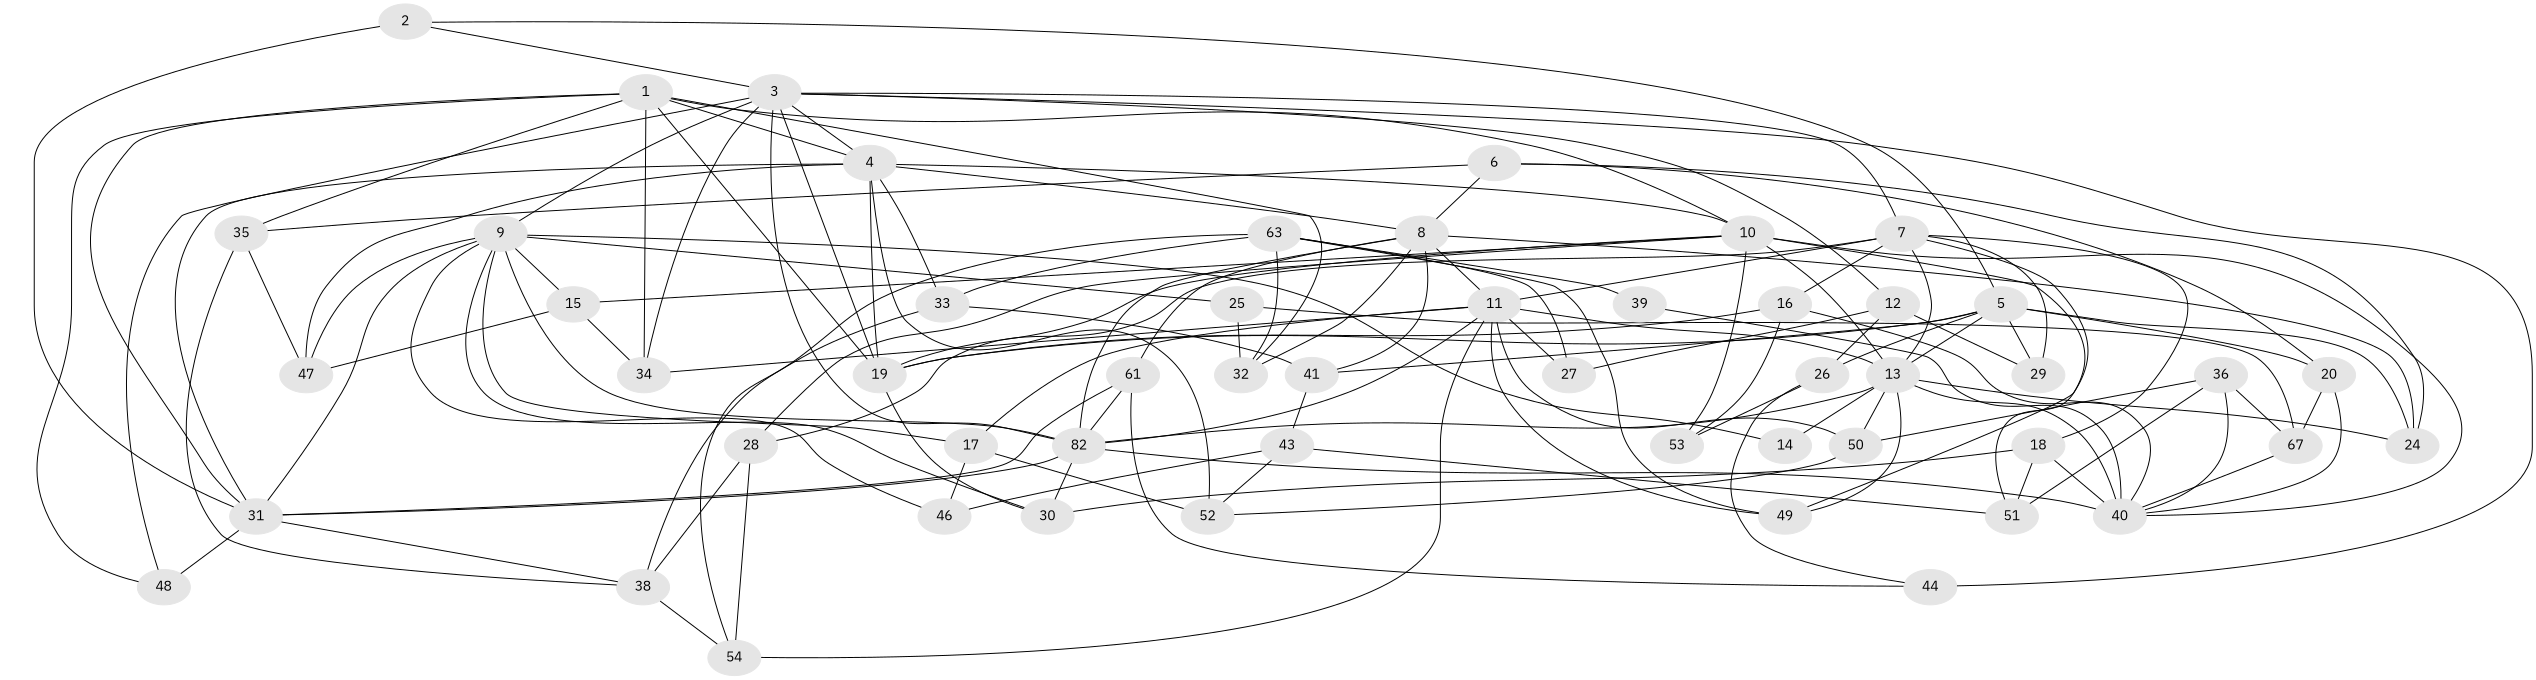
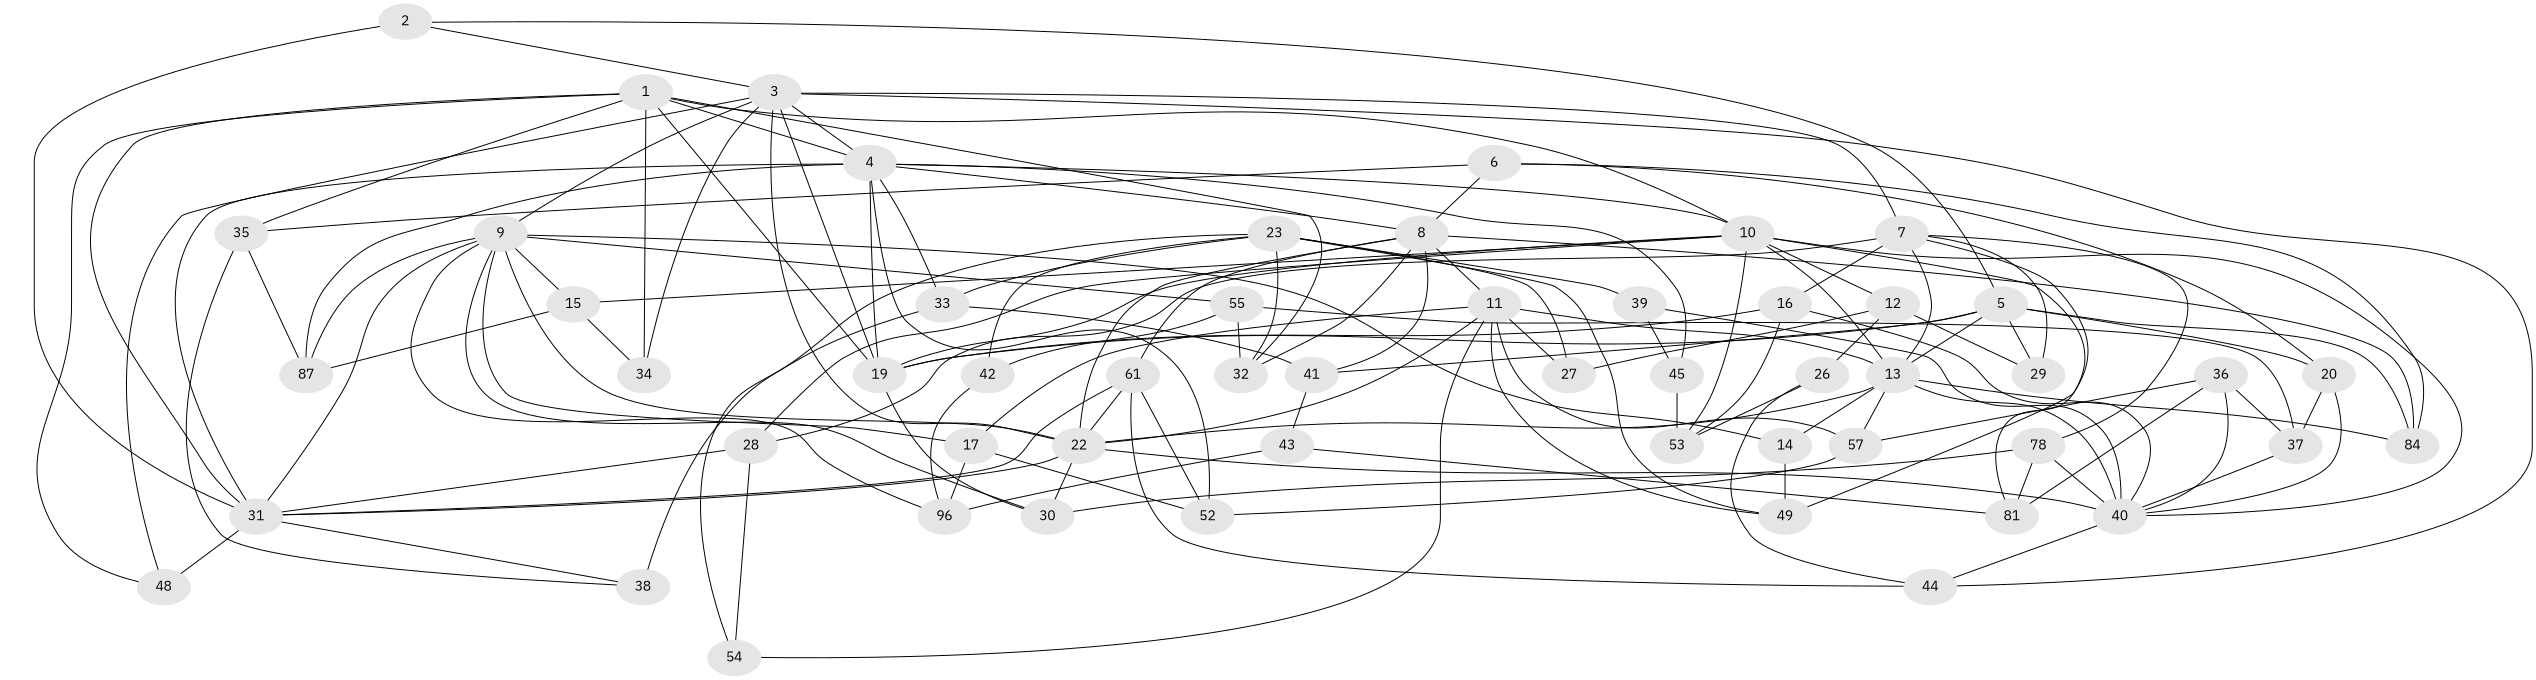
(1471, 129) -> (1820, 269)
(1274, 234) -> (1274, 234)
(1698, 269) -> none
(1237, 304) -> (1237, 304)
(1896, 342) -> none
(910, 352) -> none
(306, 375) -> (306, 375)
none -> (988, 375)
none -> (1677, 375)
(1079, 446) -> (1079, 446)
(1856, 446) -> (1856, 446)
(2038, 446) -> (2038, 446)
(2296, 446) -> (2296, 446)
(2413, 446) -> (2413, 446)
(1896, 455) -> (1785, 481)
(1247, 481) -> (1170, 446)
(945, 517) -> (945, 517)
(2012, 517) -> (2012, 517)
(695, 519) -> (503, 481)
none -> (2025, 552)
(689, 623) -> none
